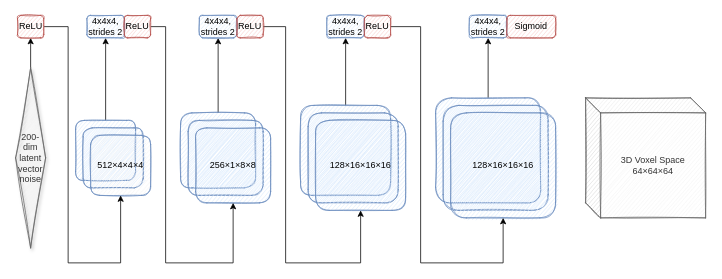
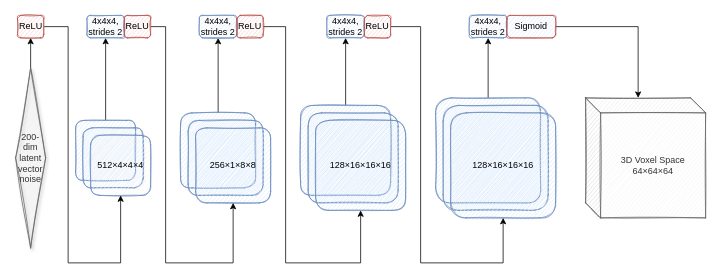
(531, 27) -> (531, 27)
none -> (598, 27)
